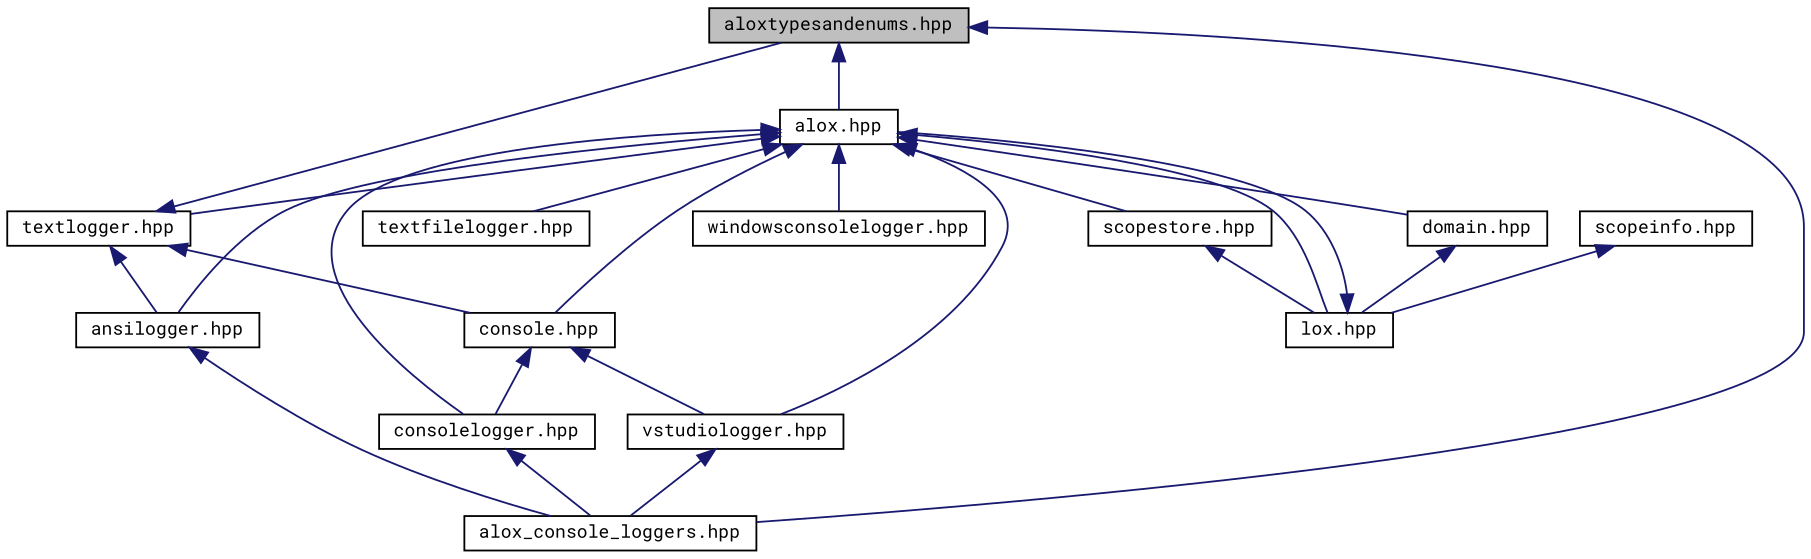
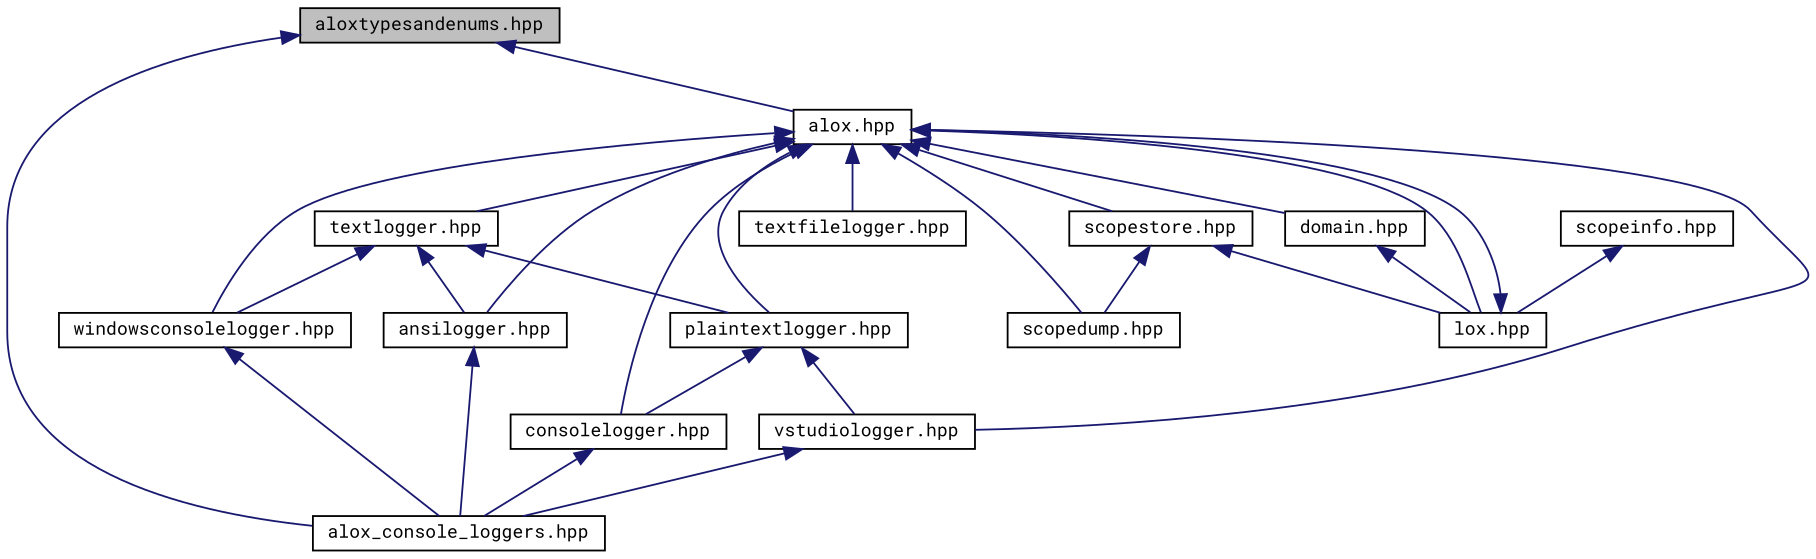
(478, 125) -> (297, 283)
(540, 330) -> (789, 330)
none -> (1094, 330)
none -> (339, 437)
